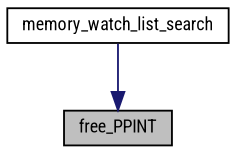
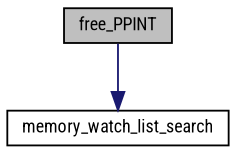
(118, 68) -> (118, 68)
